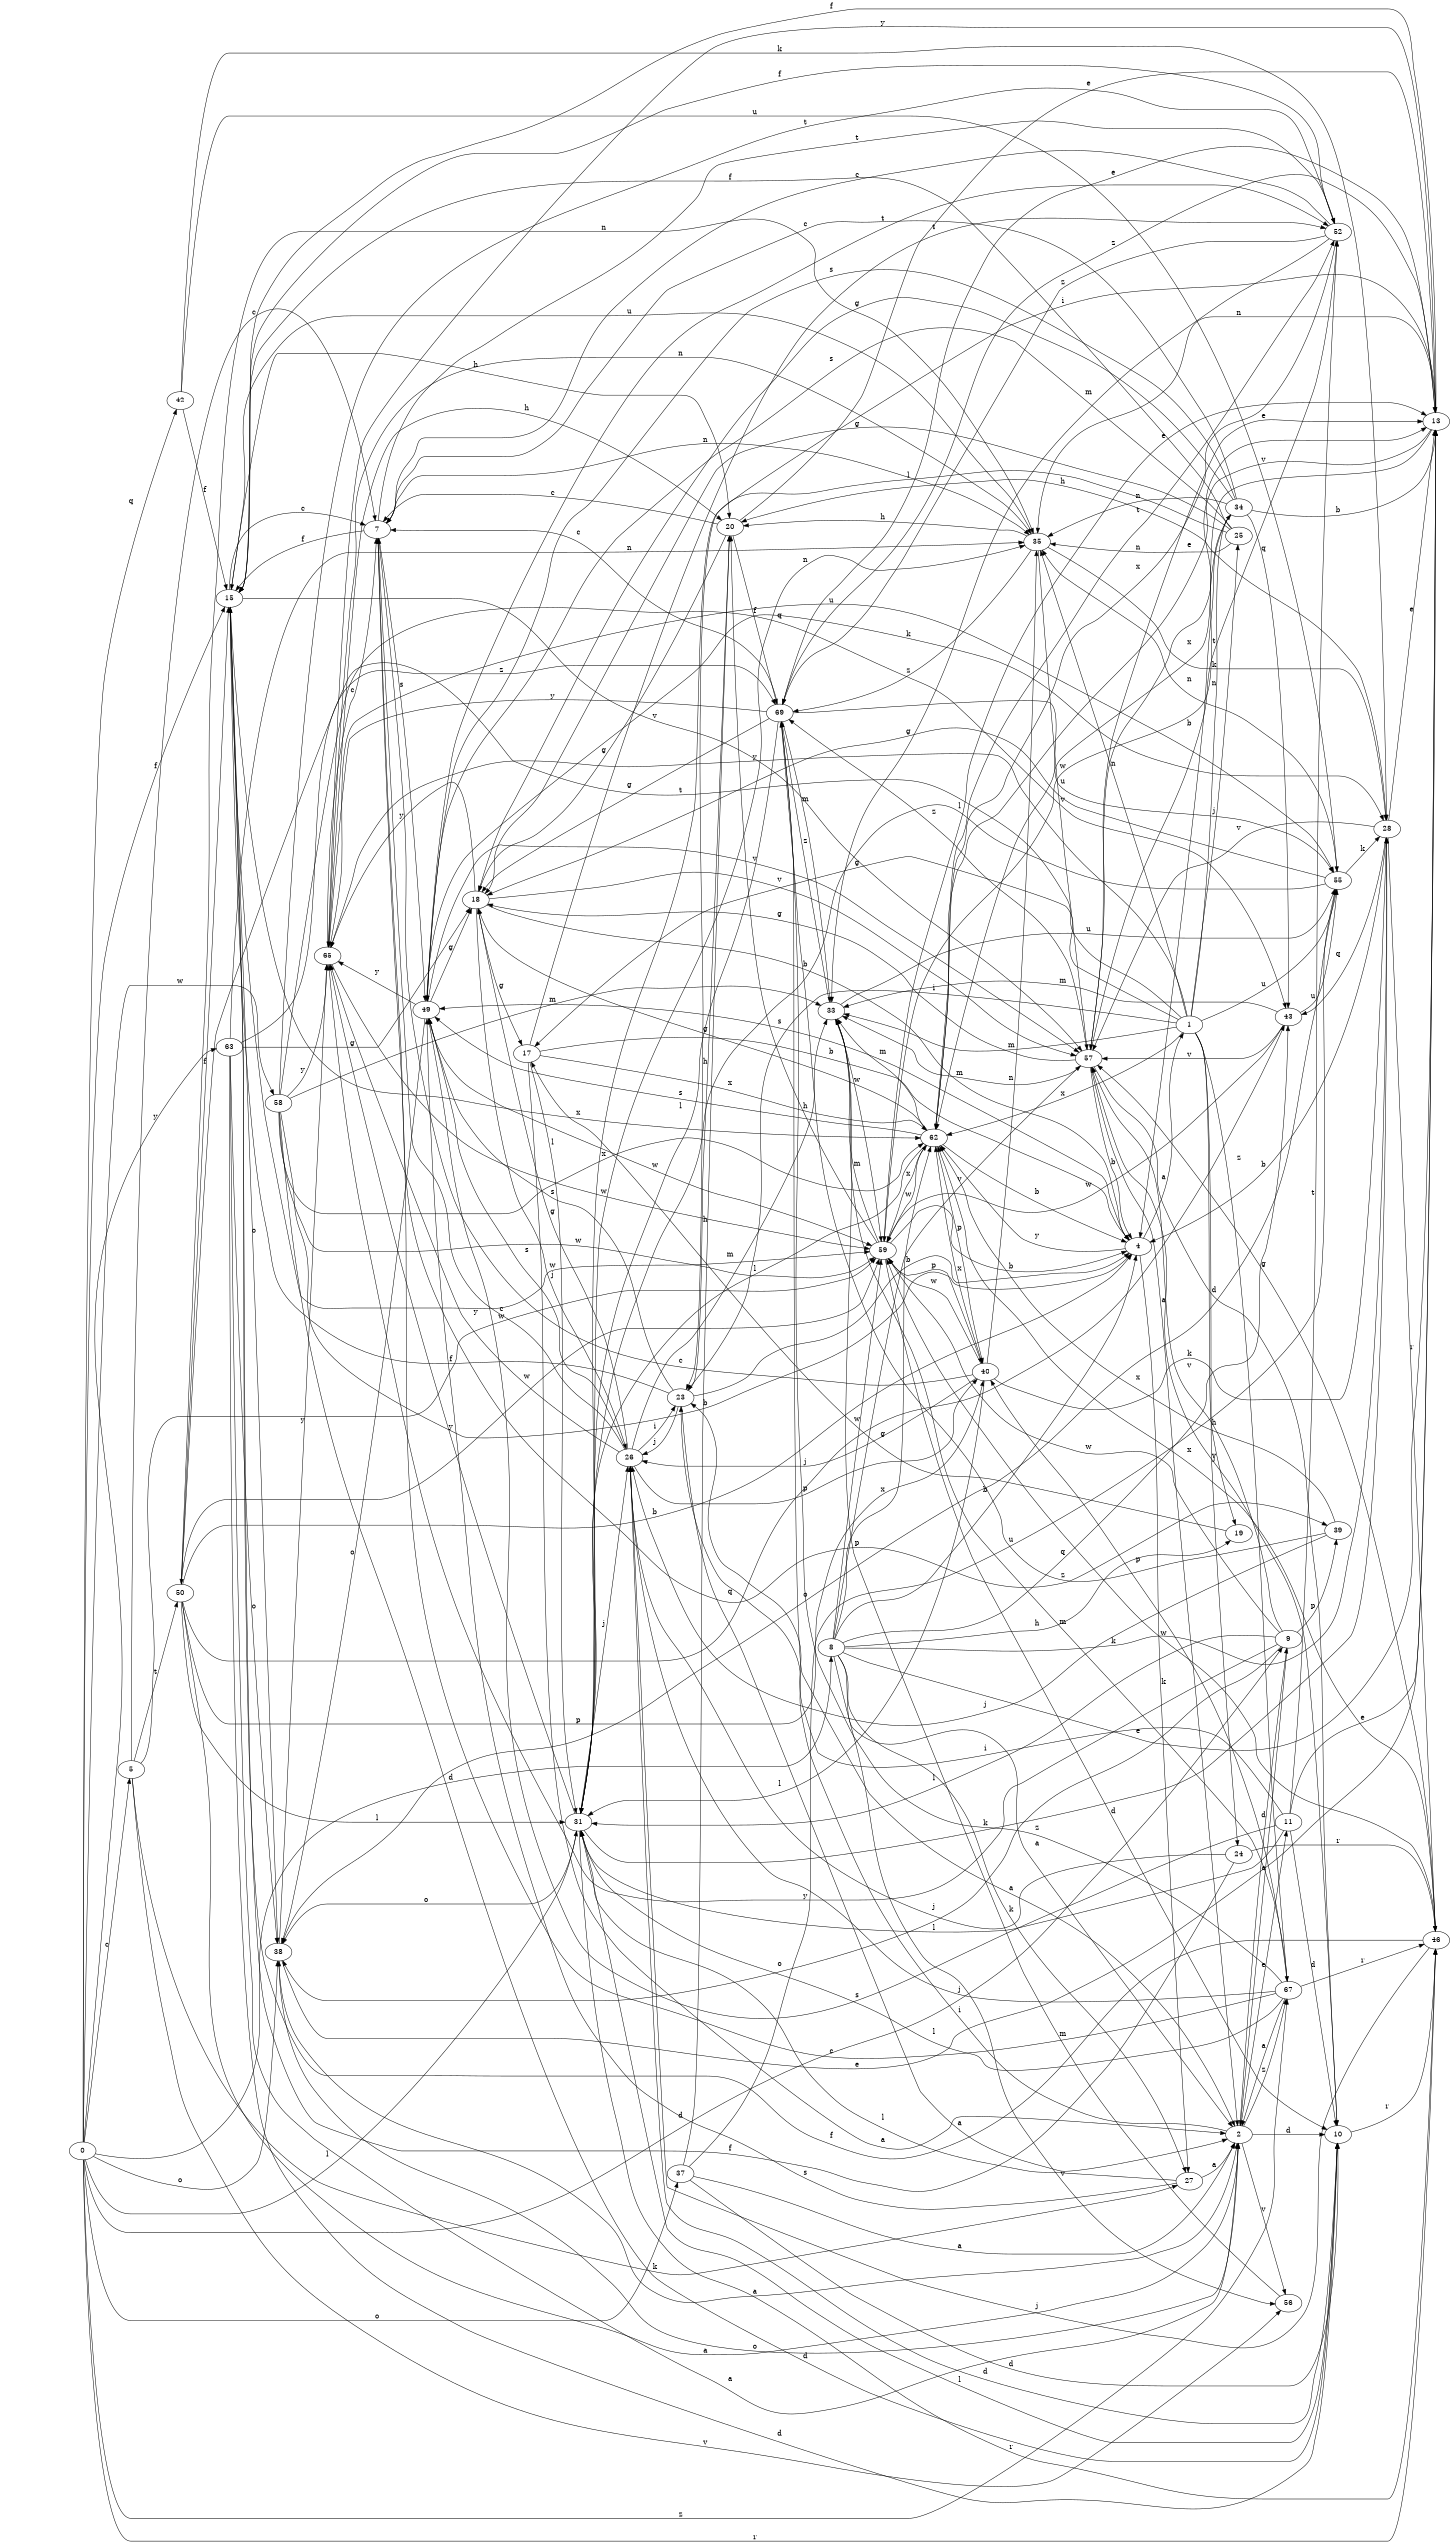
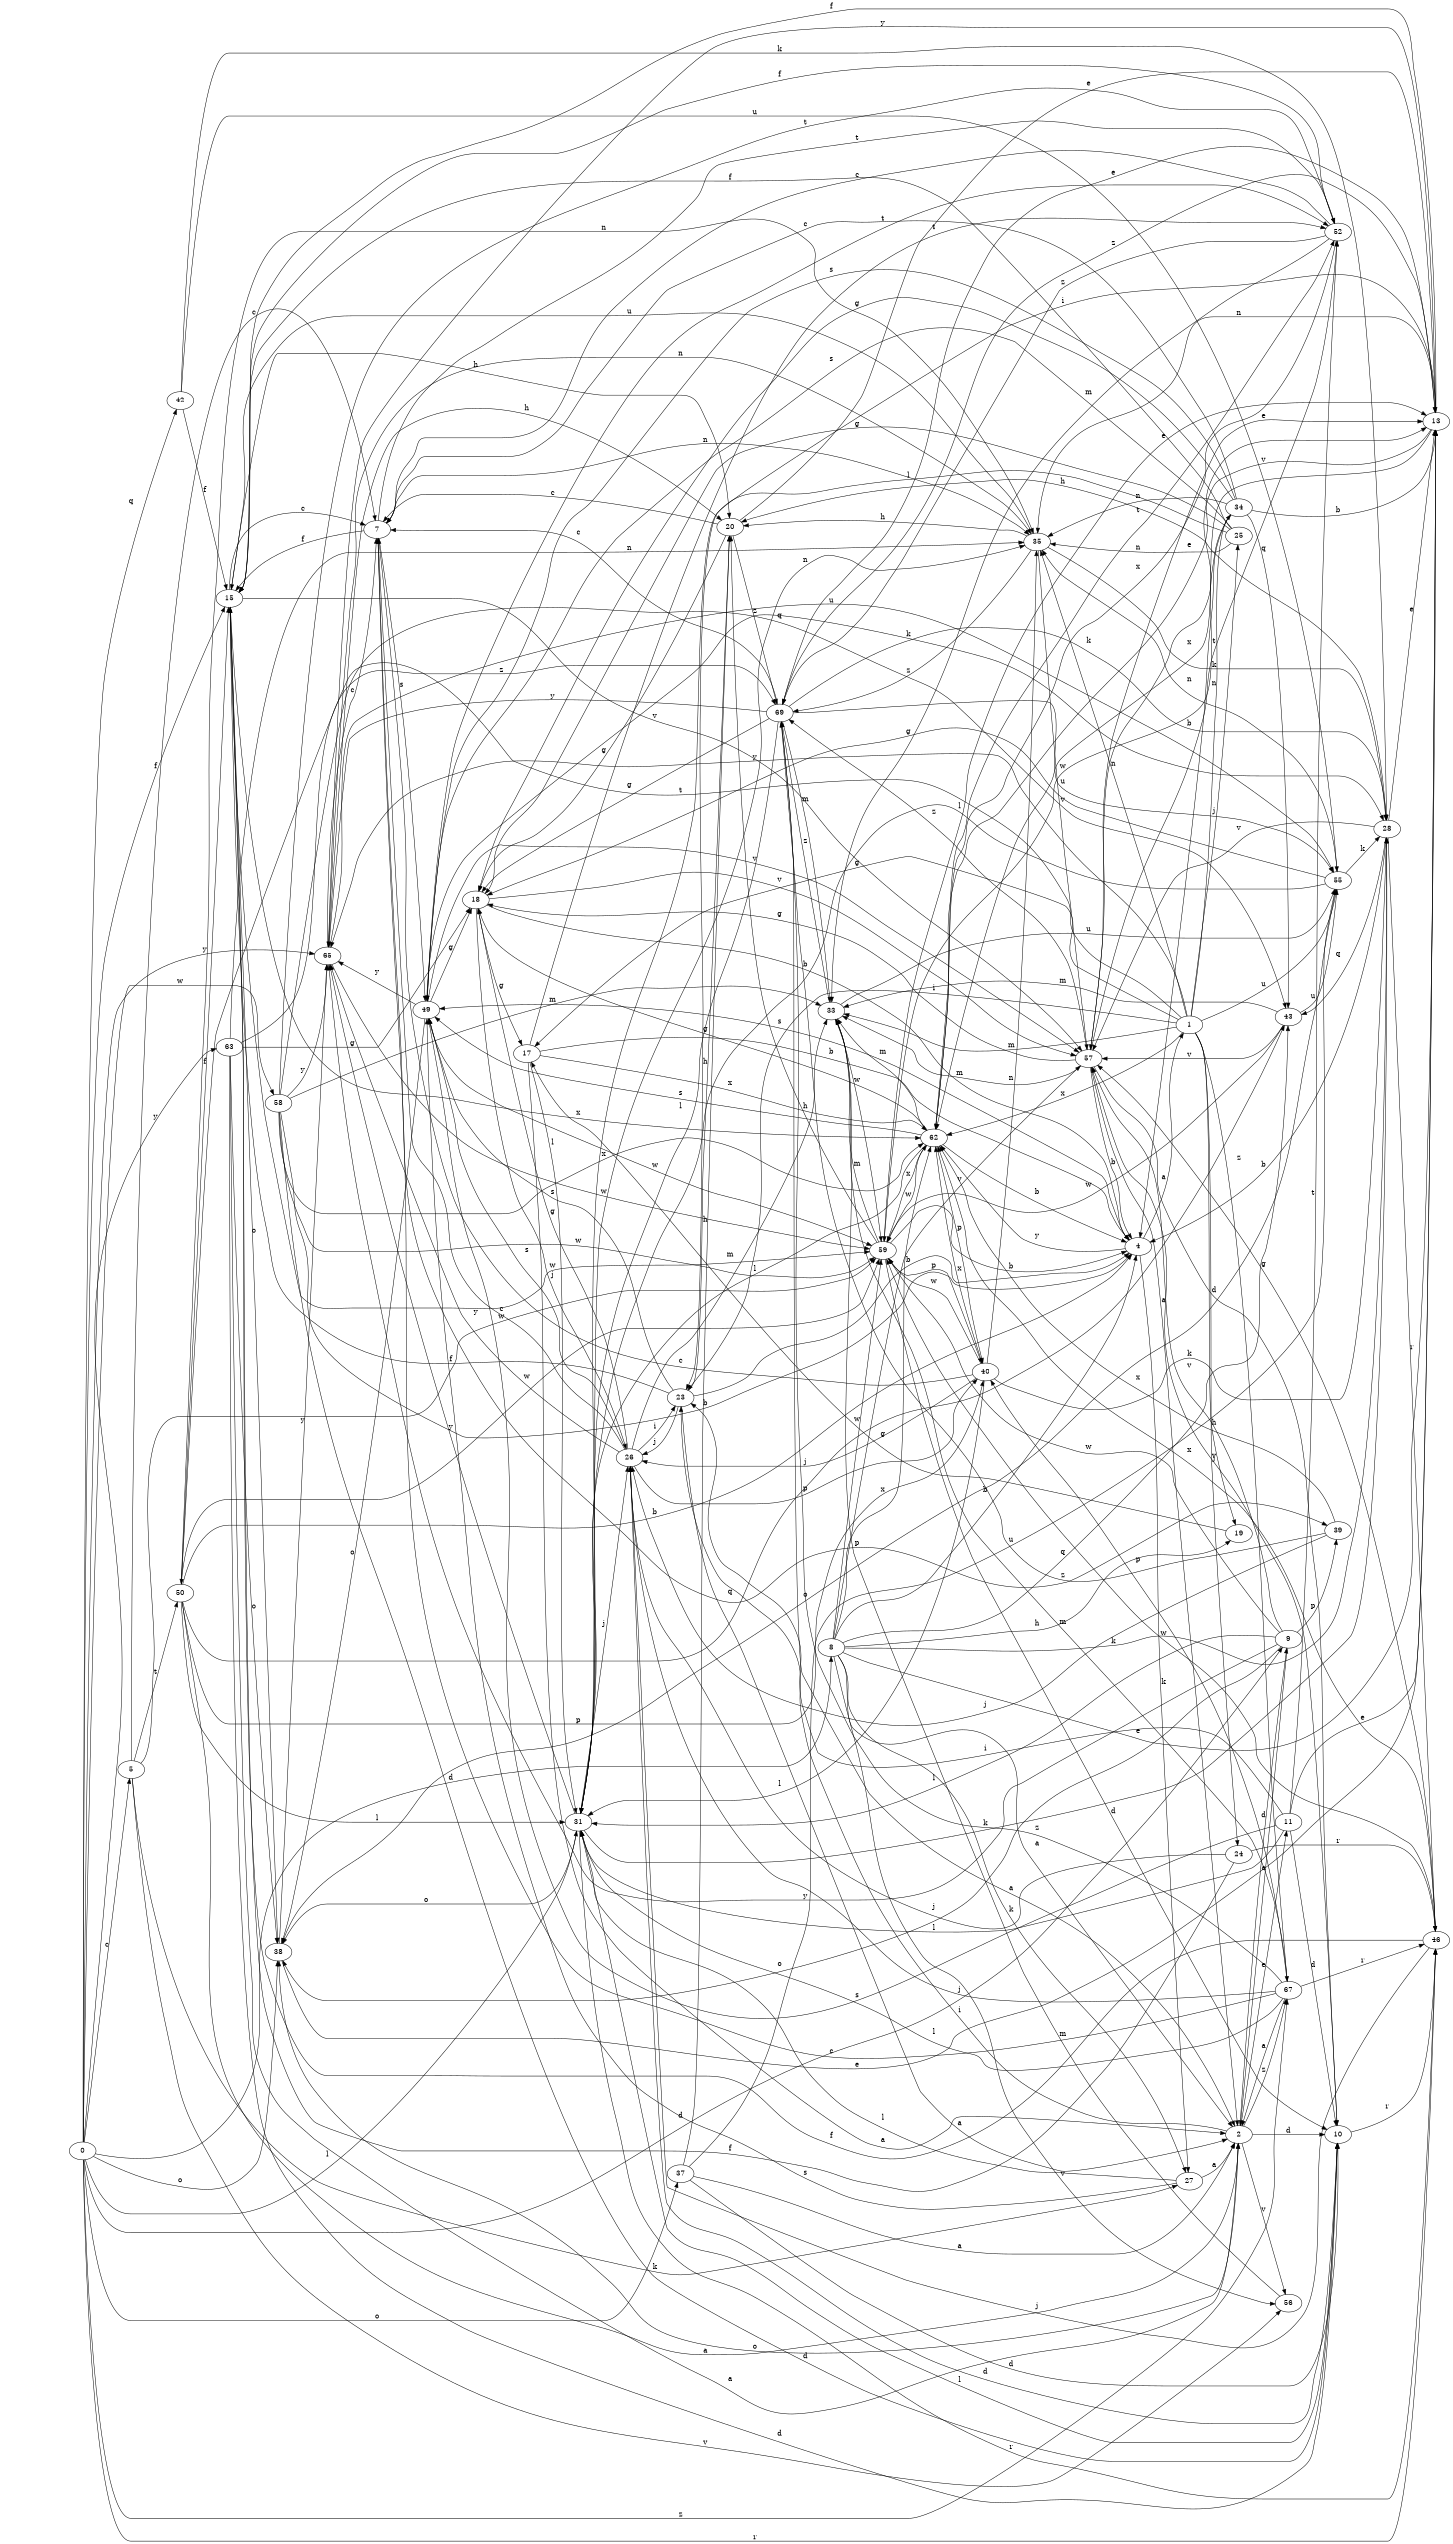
(755, 611) -> (755, 611)
none -> (1113, 668)
(415, 808) -> (93, 1469)
(710, 2301) -> none
